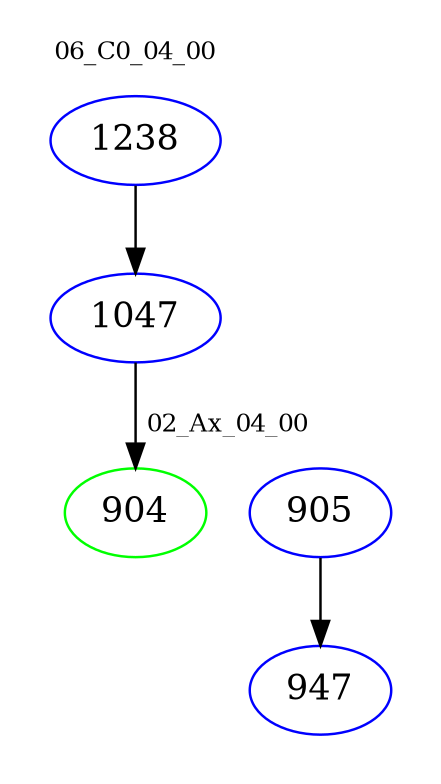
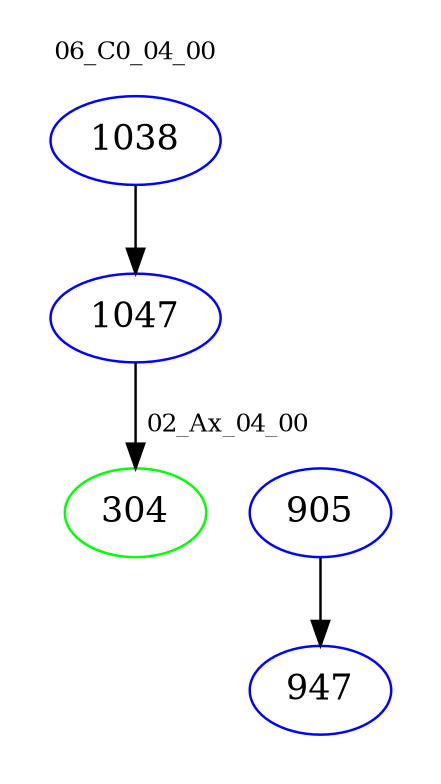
(136, 141) -> (136, 141)
(136, 513) -> (136, 513)
